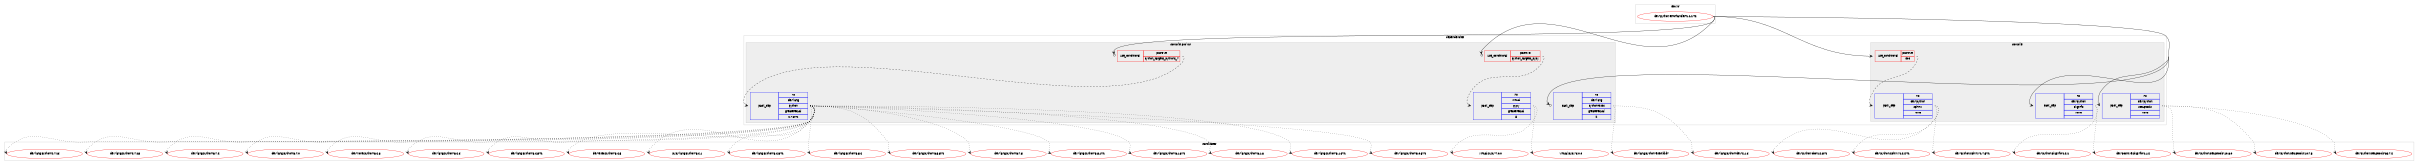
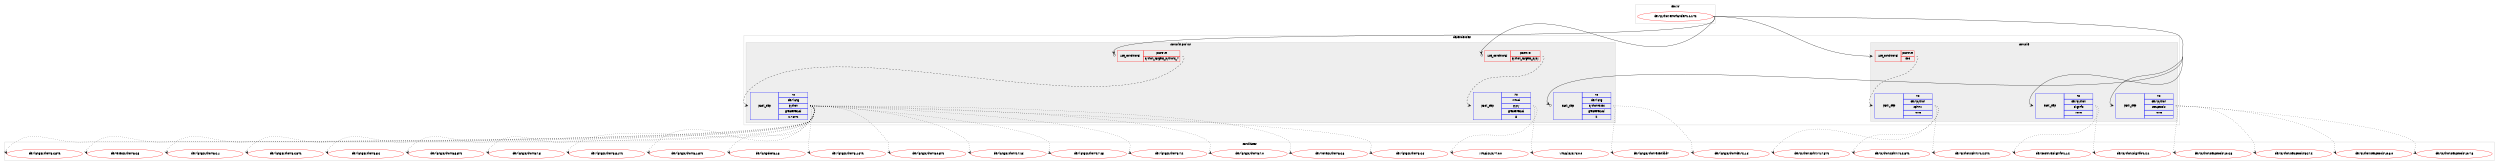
(687, 154) -> (205, 154)
(1249, 154) -> (768, 154)
(1812, 154) -> (1892, 154)
none -> (2213, 154)
